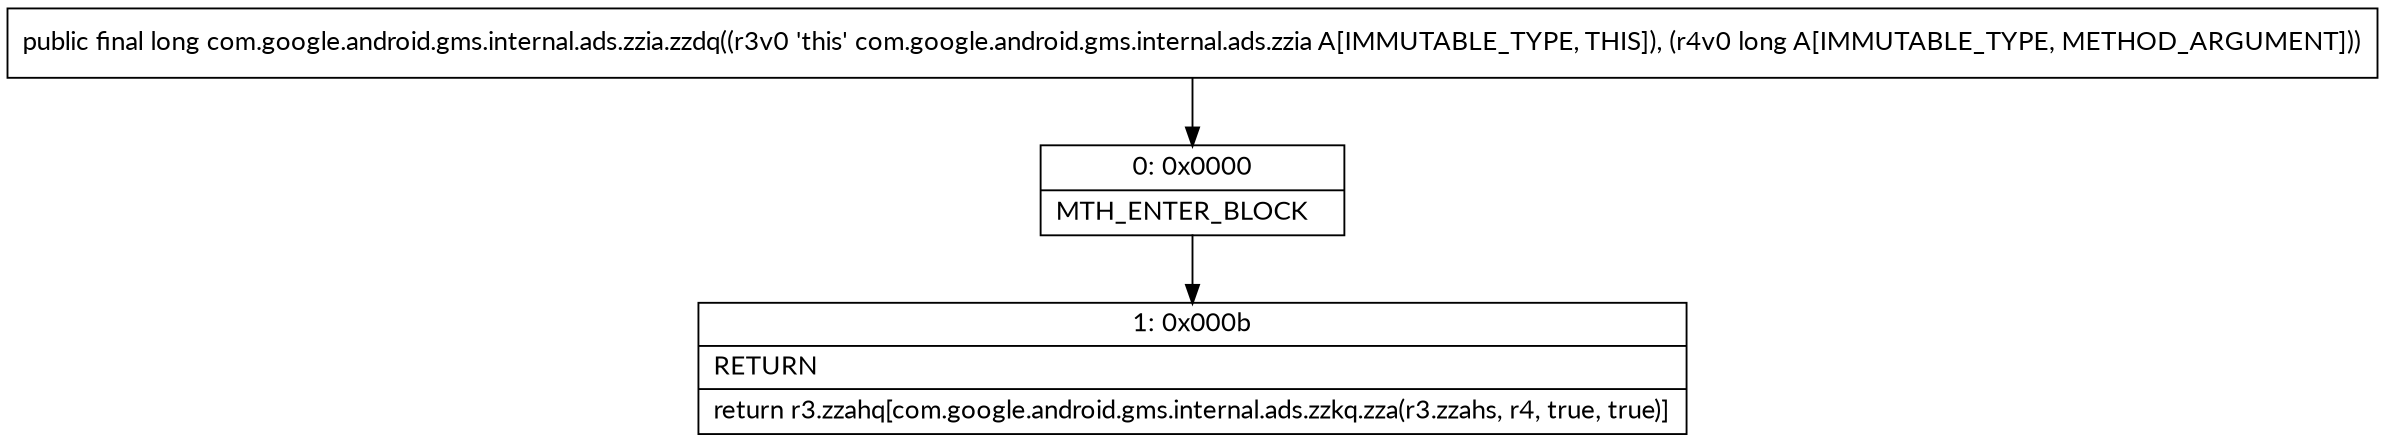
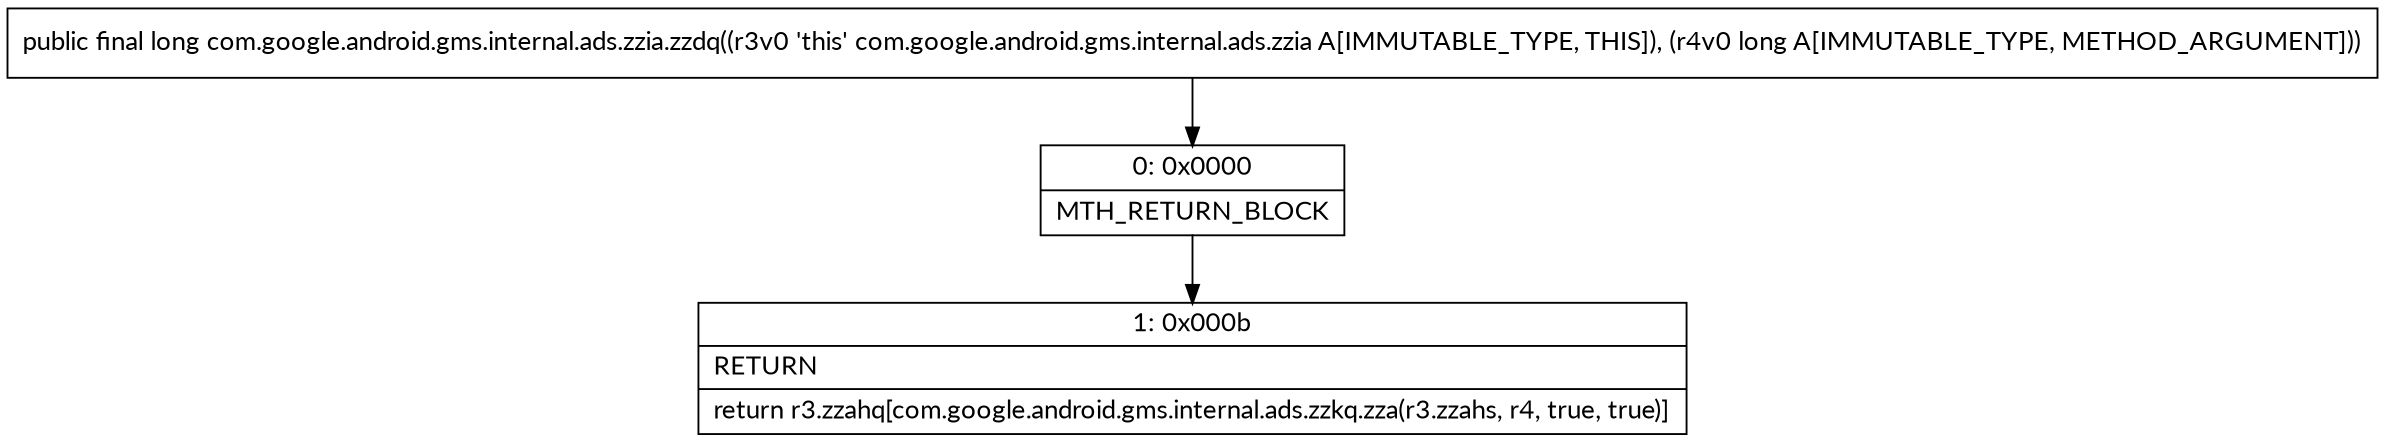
(1182, 212) -> (1192, 212)
